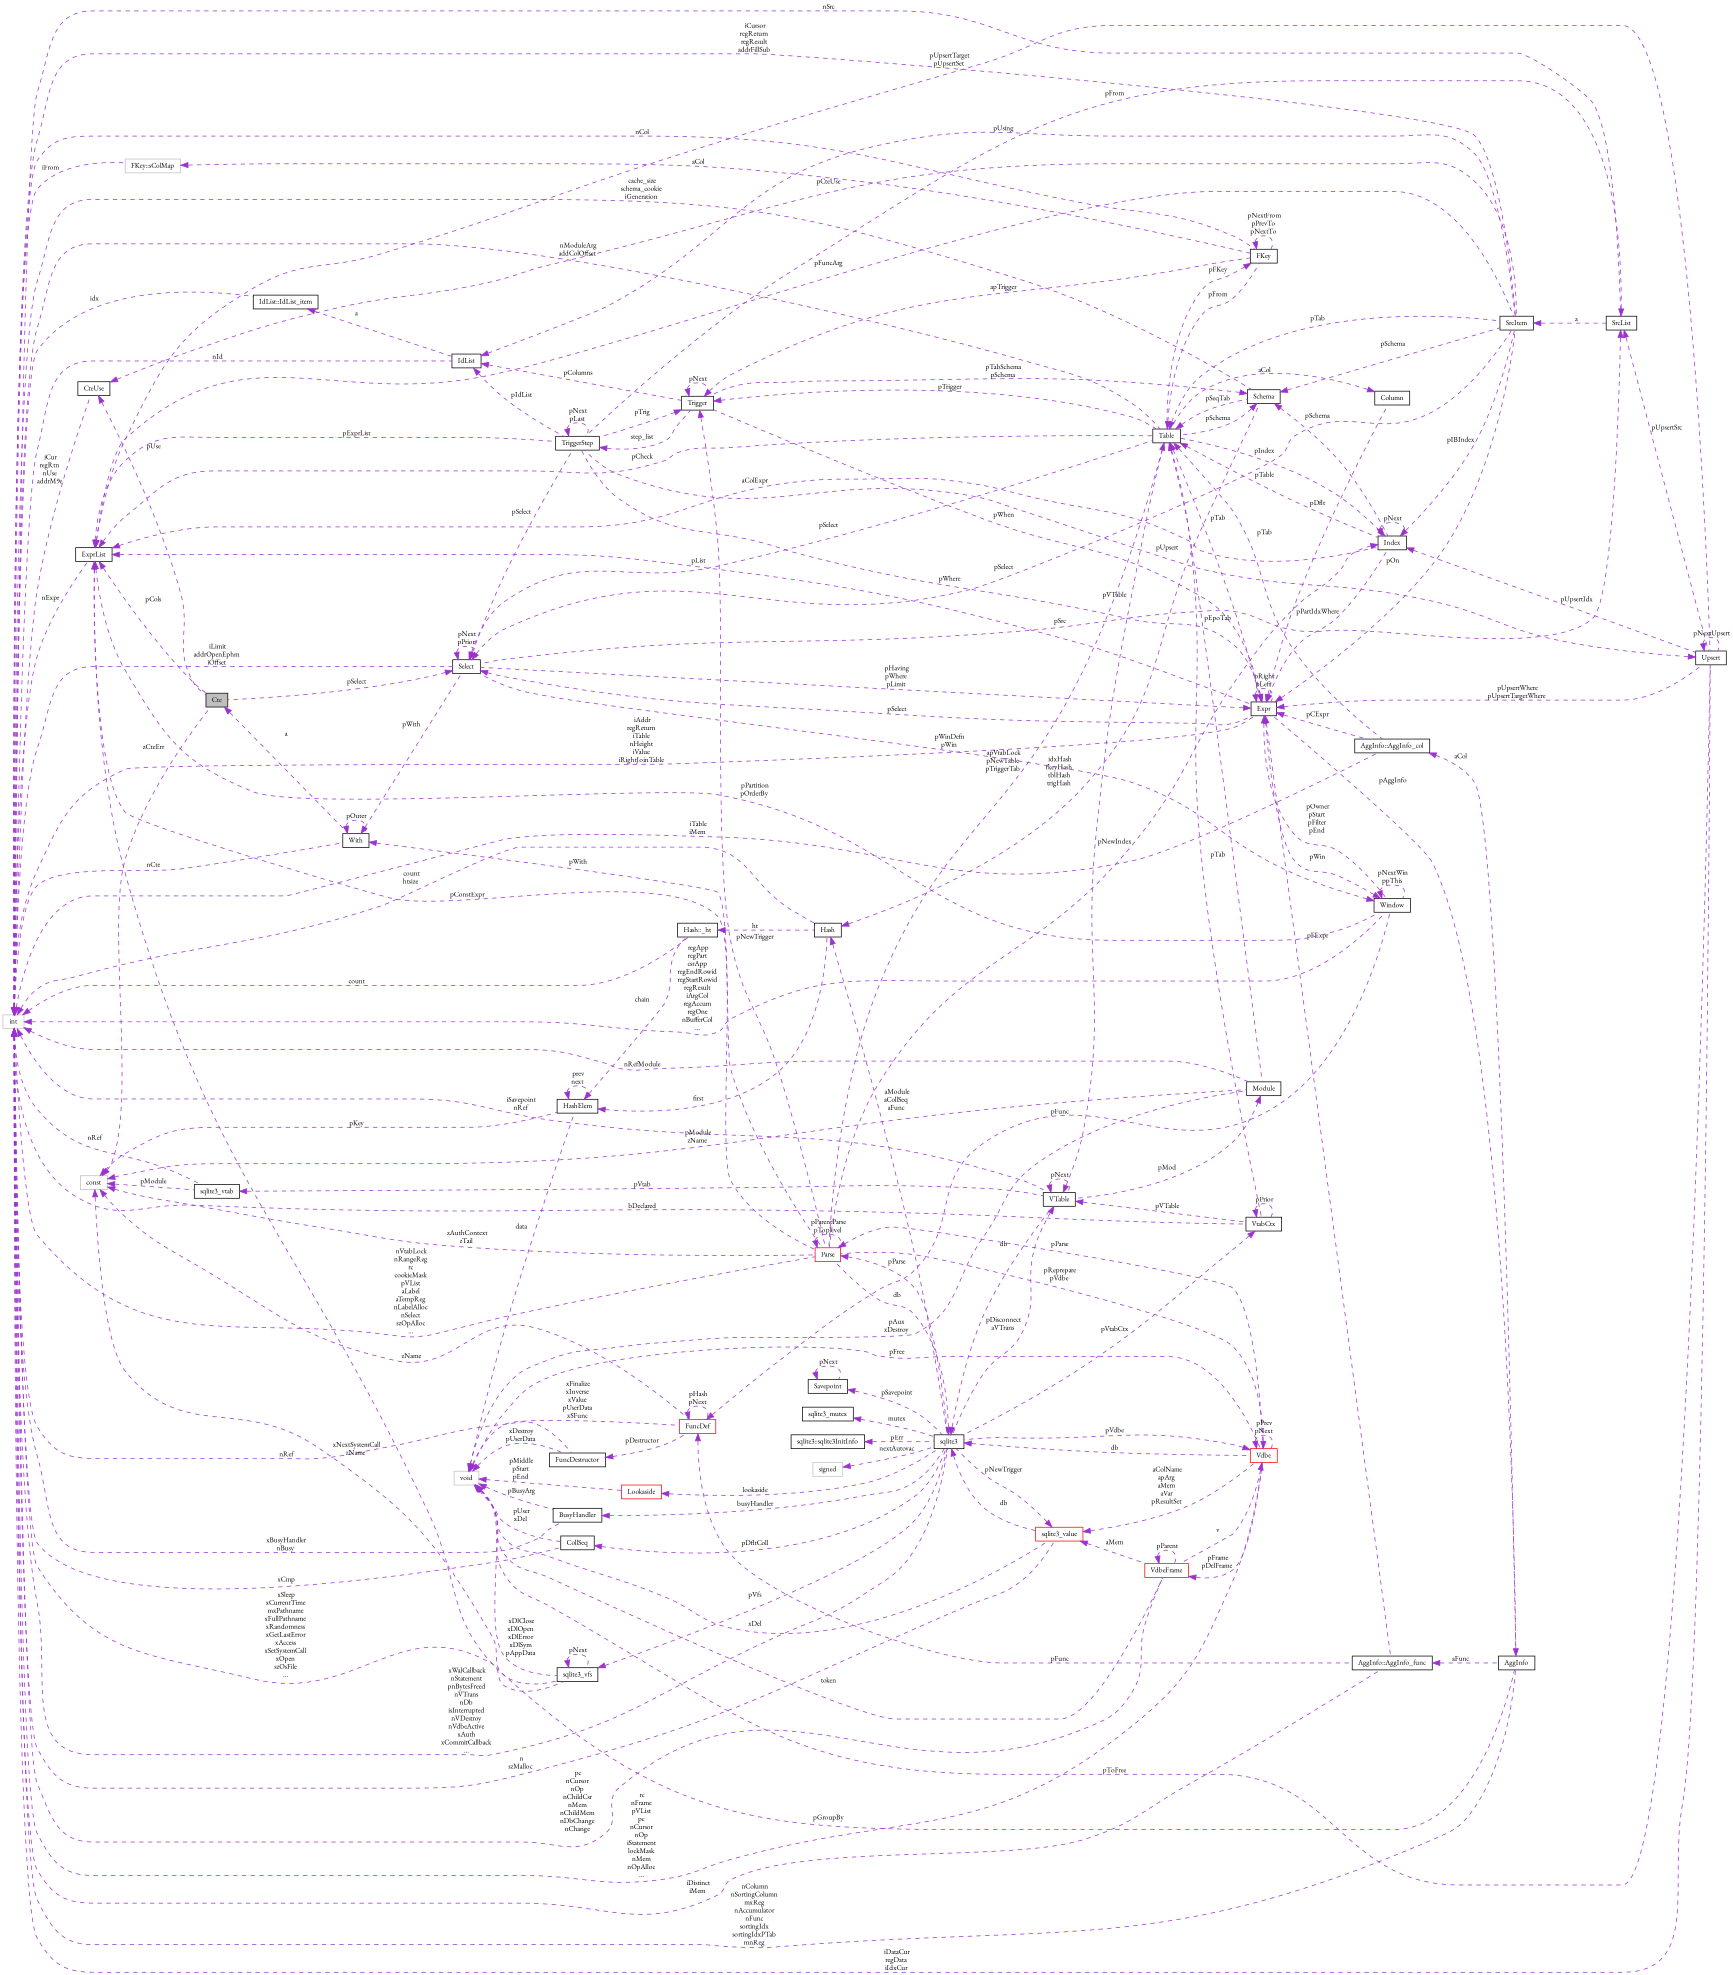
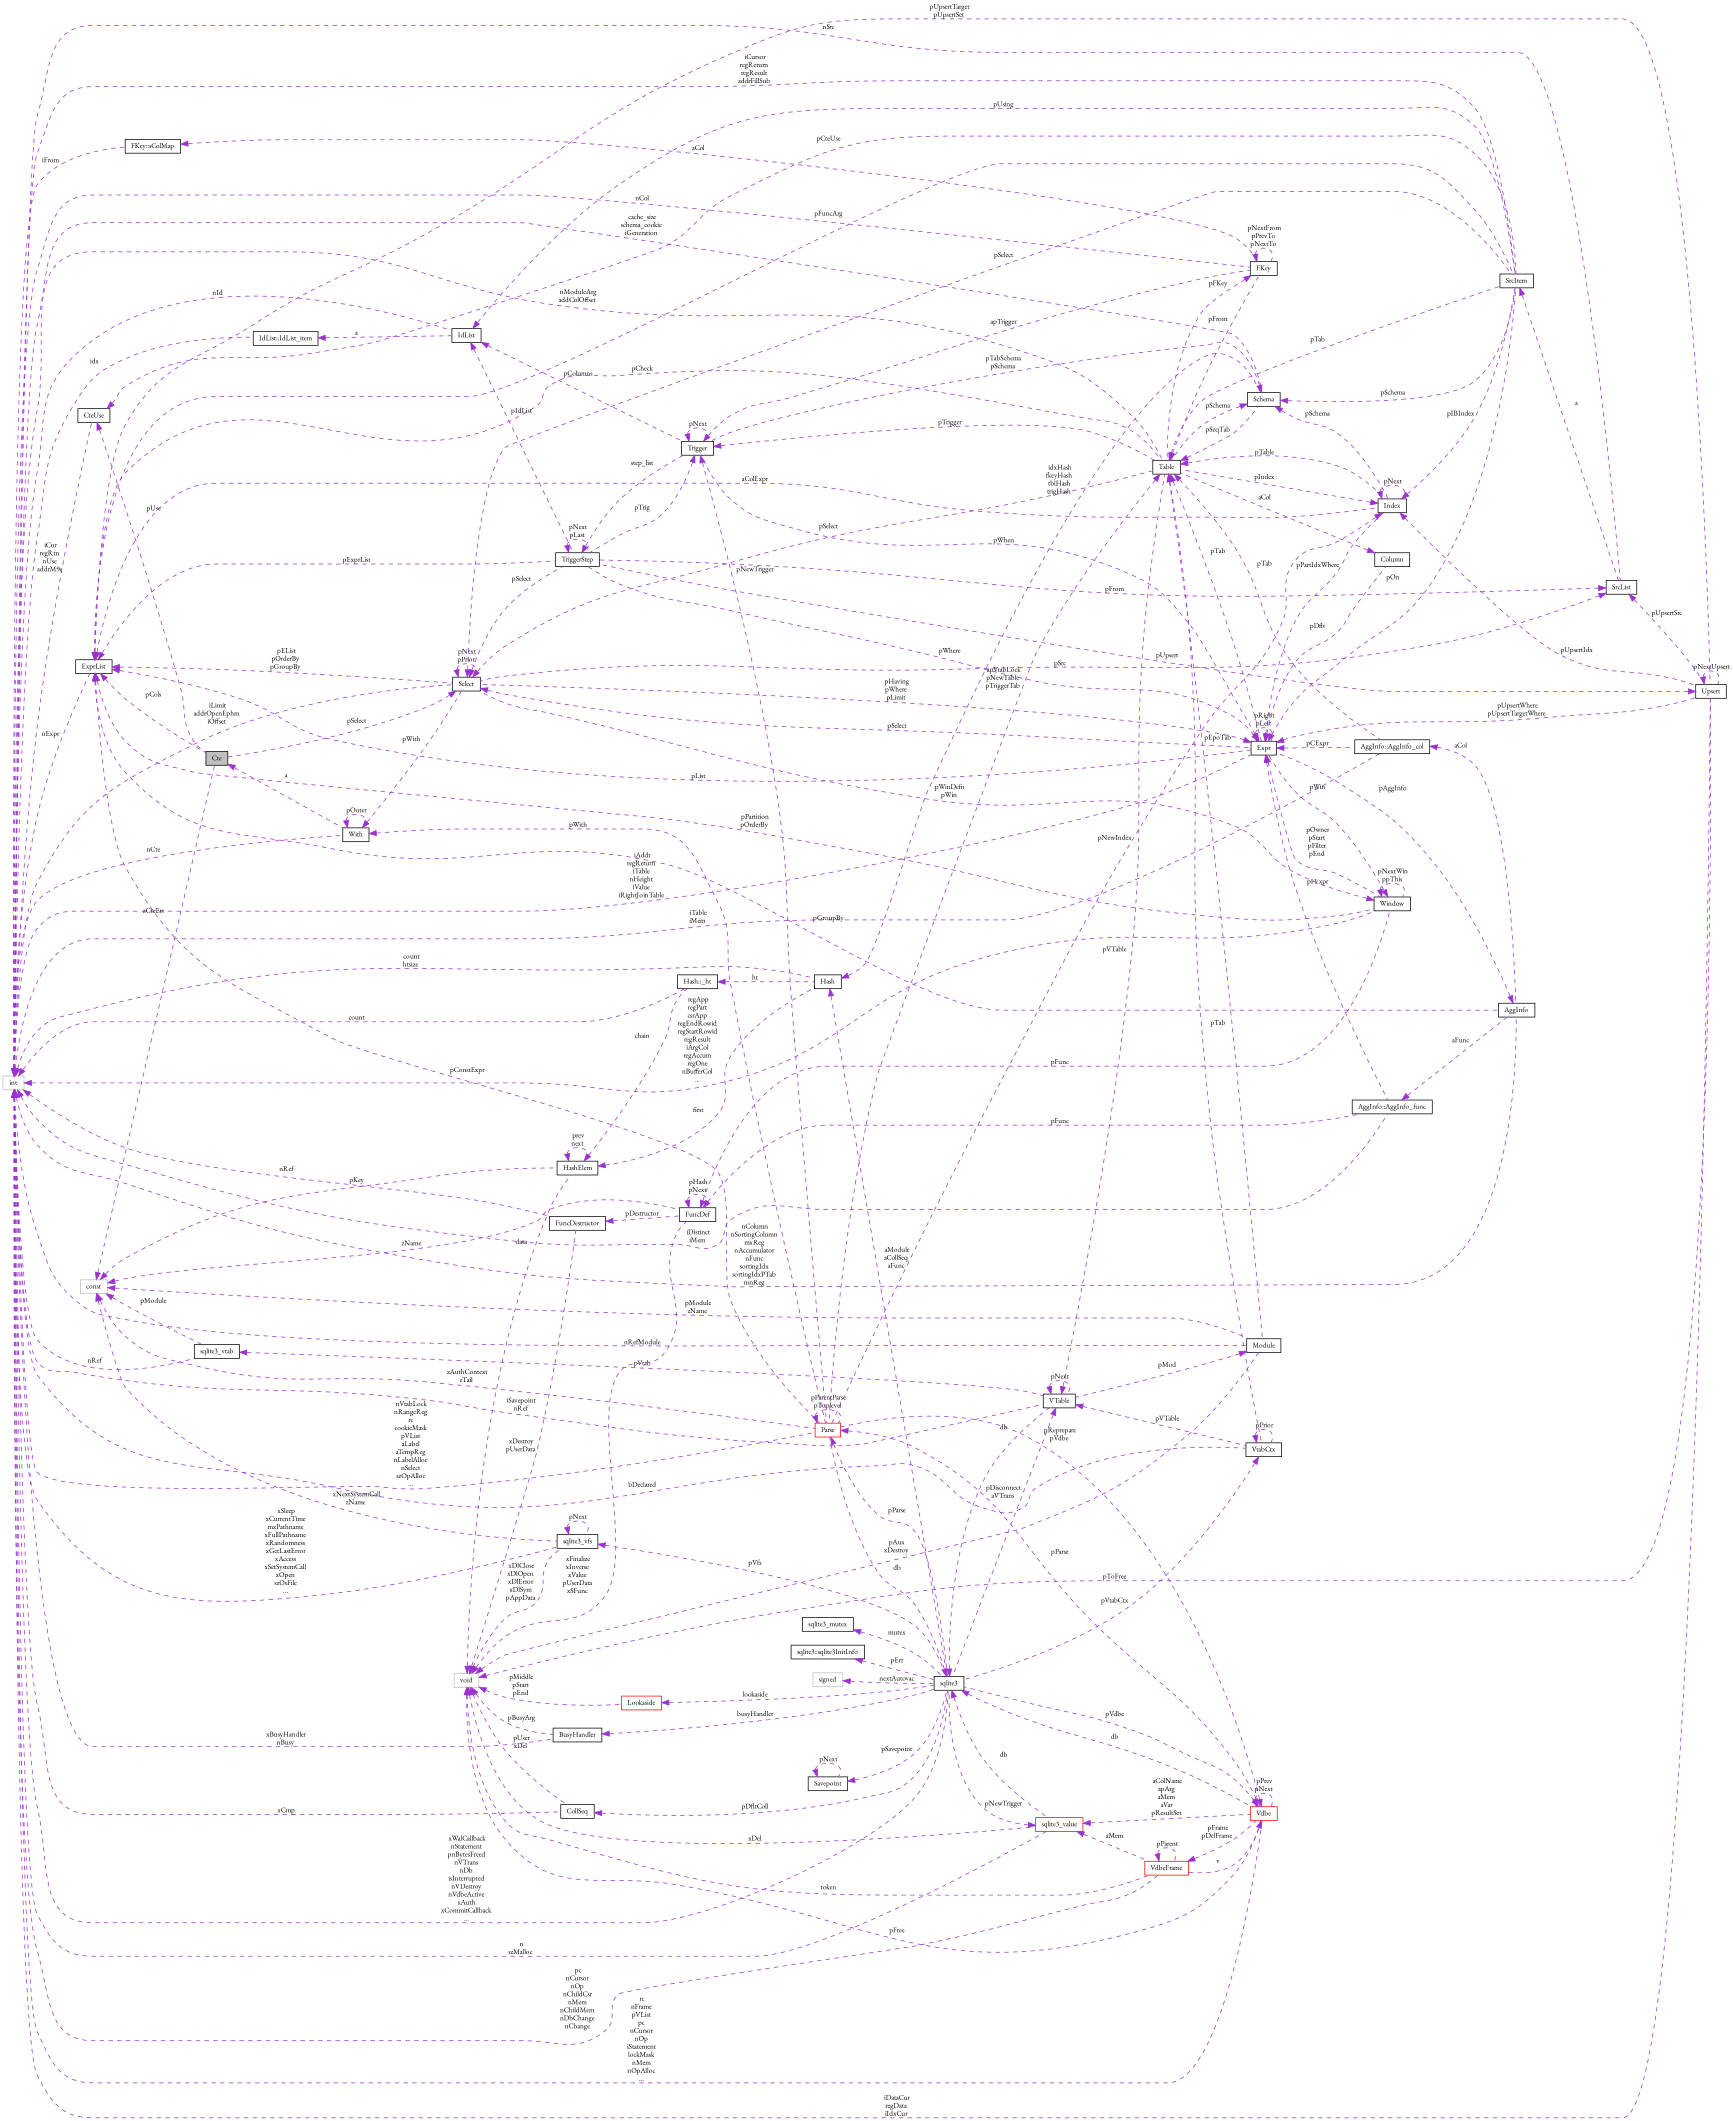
(153, 166) -> (153, 146)
none -> (286, 673)
(698, 1426) -> (698, 1215)
